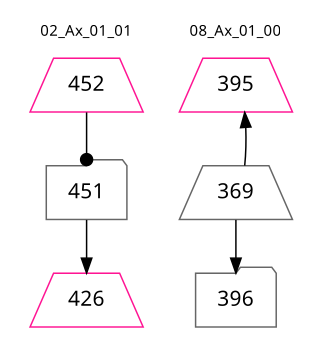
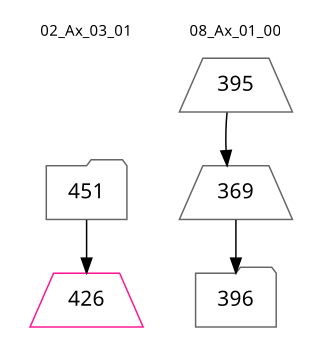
(87, 32) -> (87, 32)
(87, 85) -> none
(236, 85) -> (236, 85)
(246, 147) -> (226, 132)
